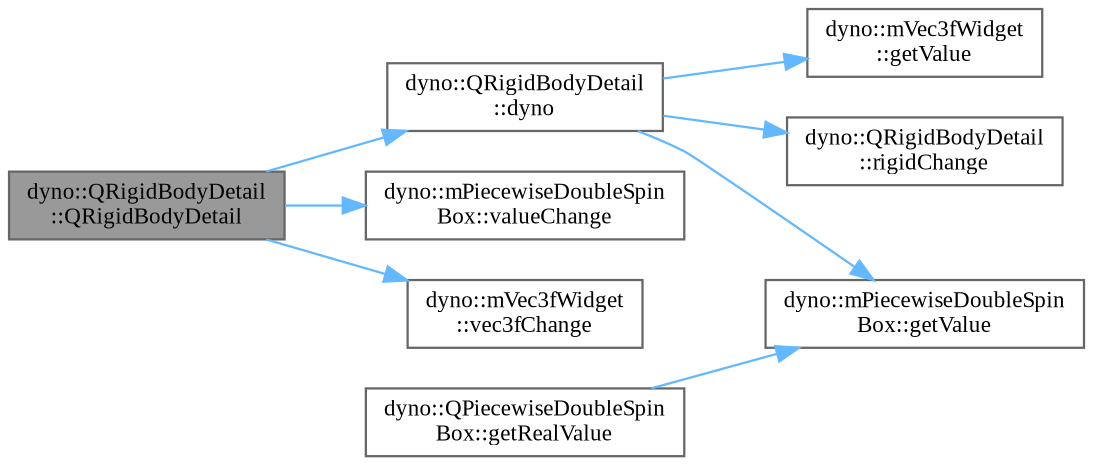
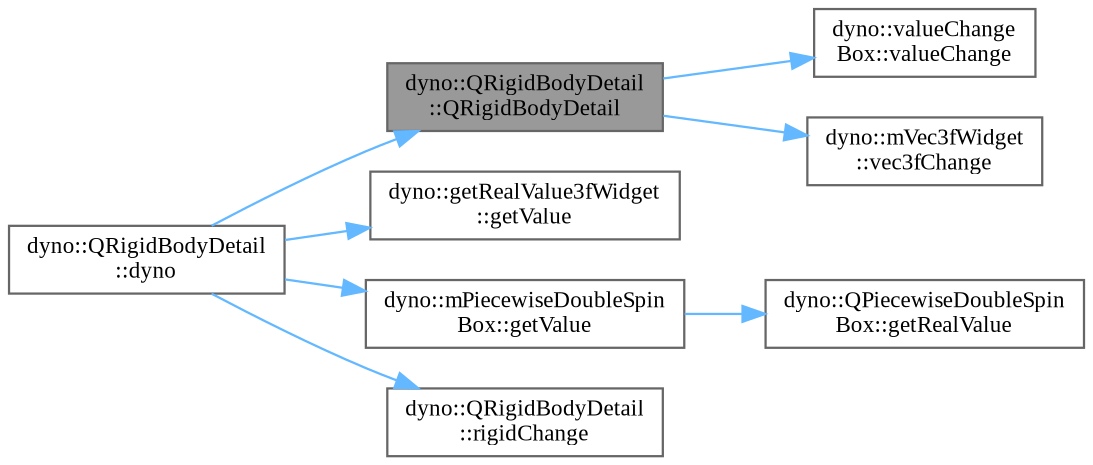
(925, 43) -> (525, 206)
(325, 154) -> (303, 180)
(525, 206) -> (925, 43)
(714, 371) -> (713, 314)
